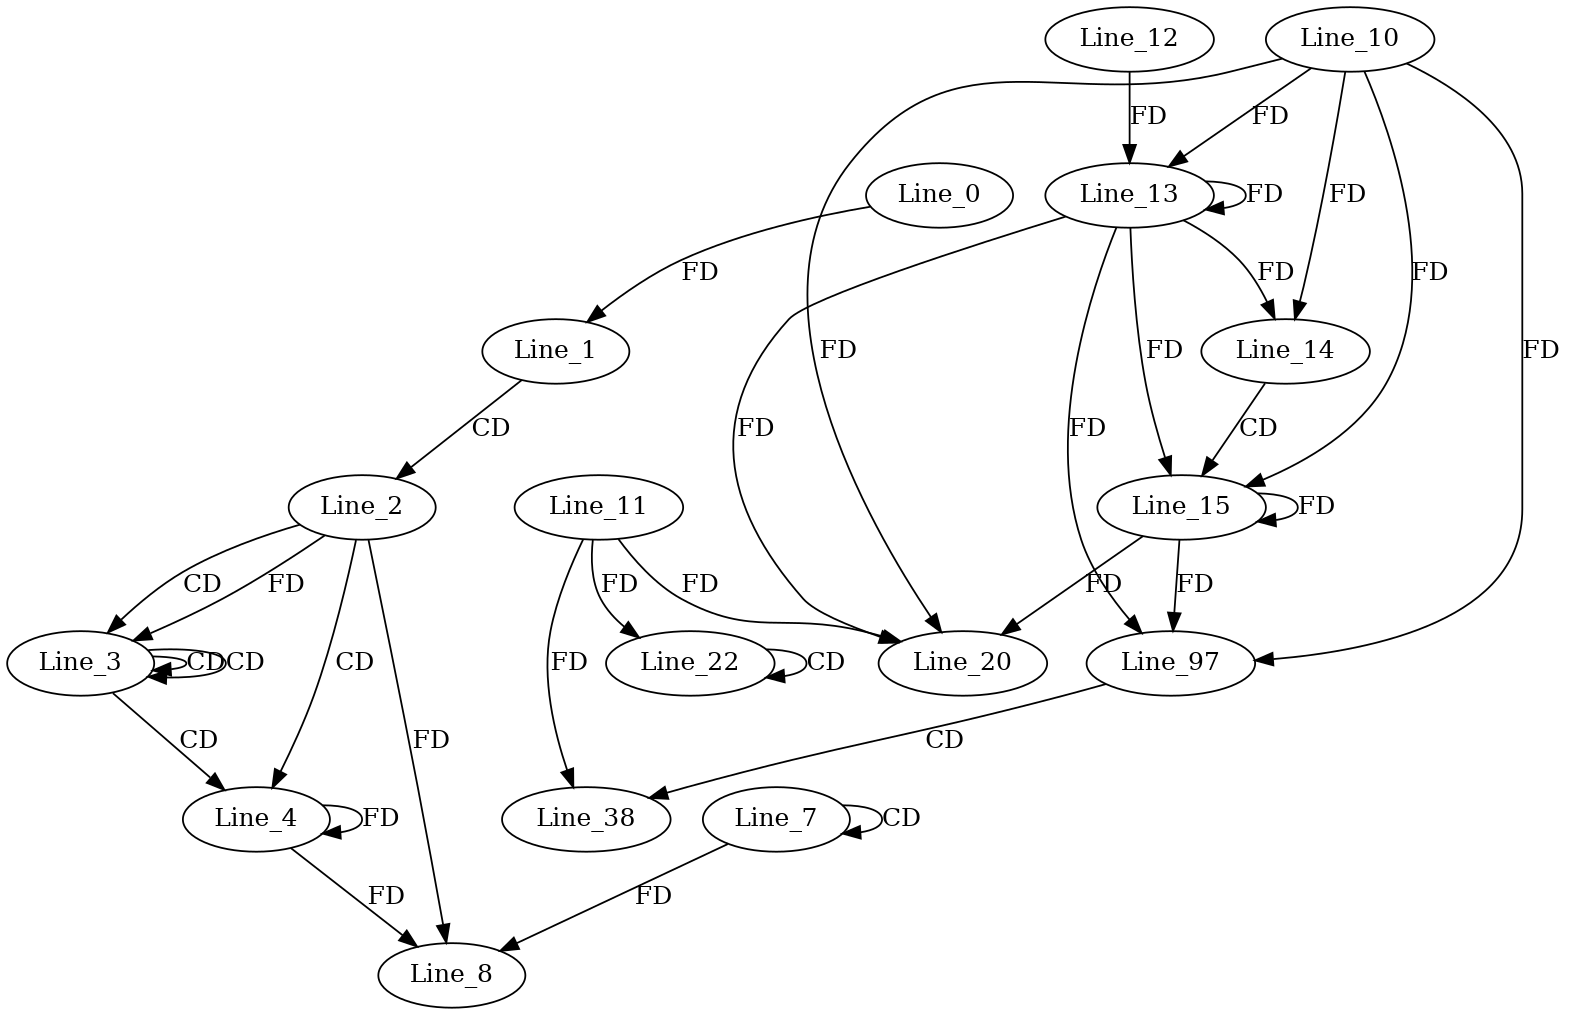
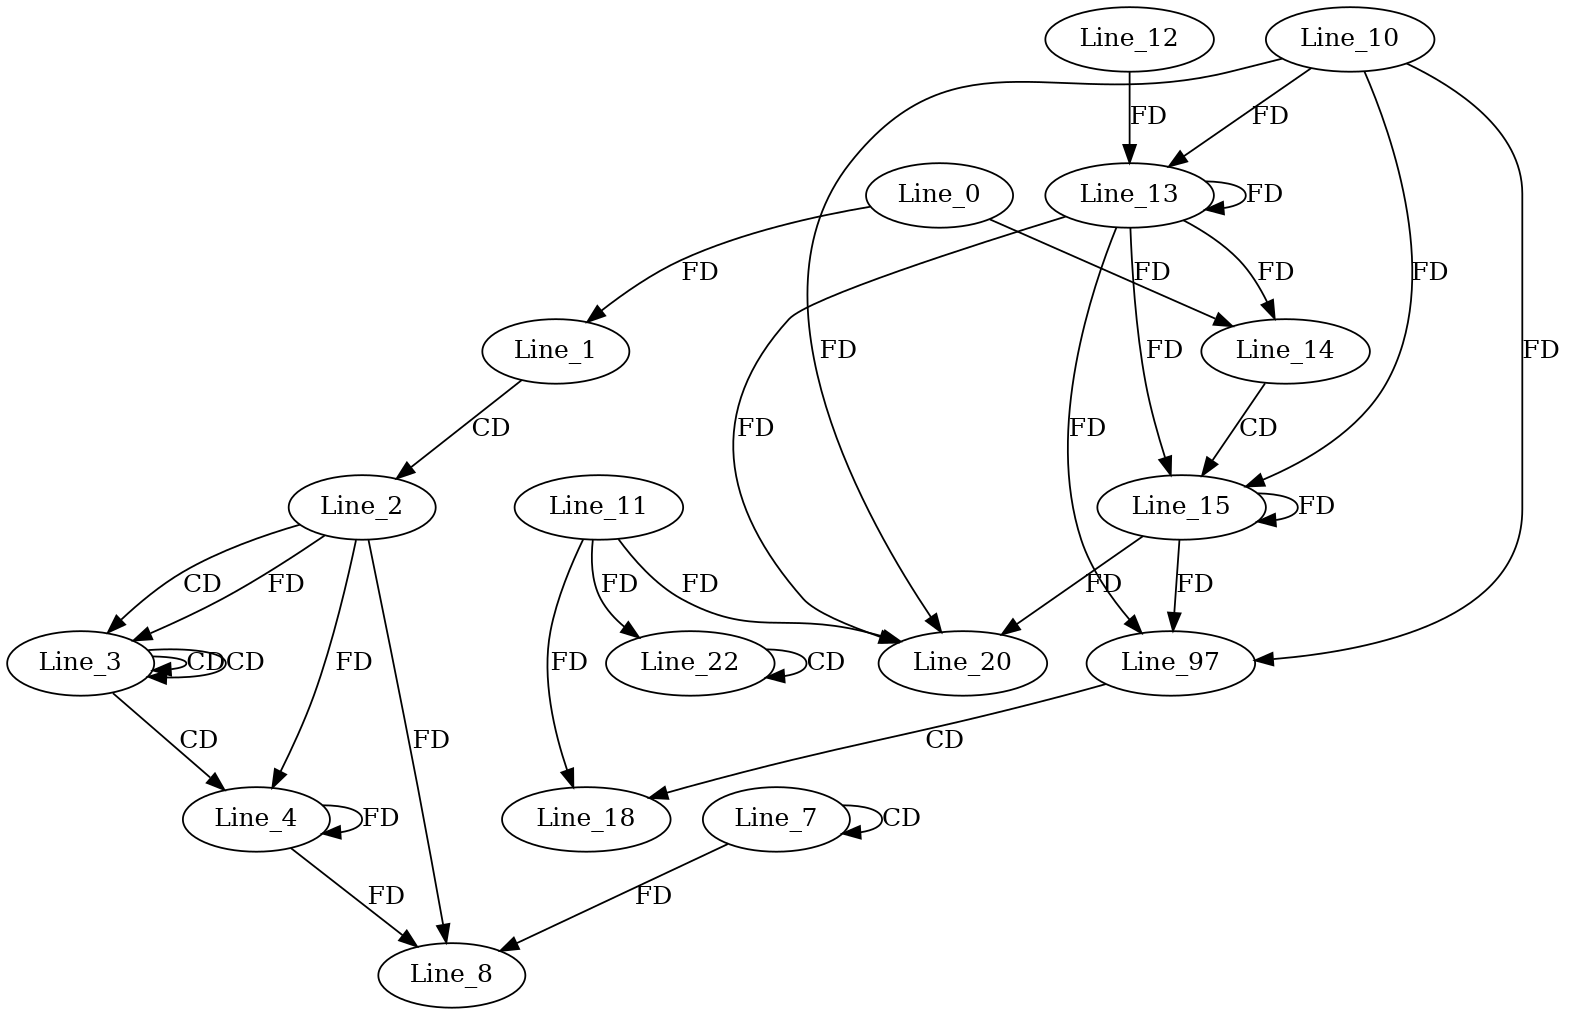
(1325, 187) -> (1091, 264)
(355, 663) -> (355, 663)
(586, 819) -> (586, 819)
